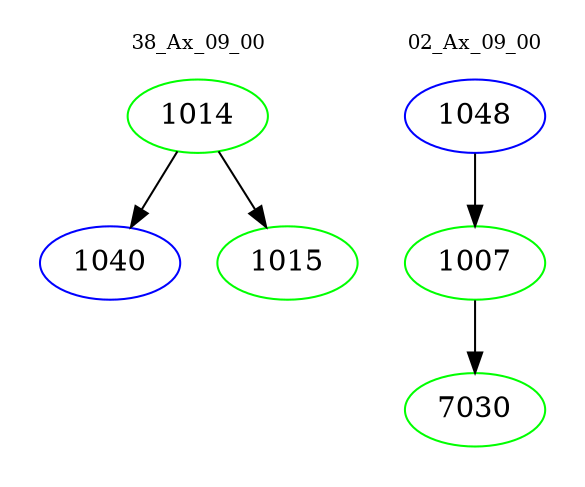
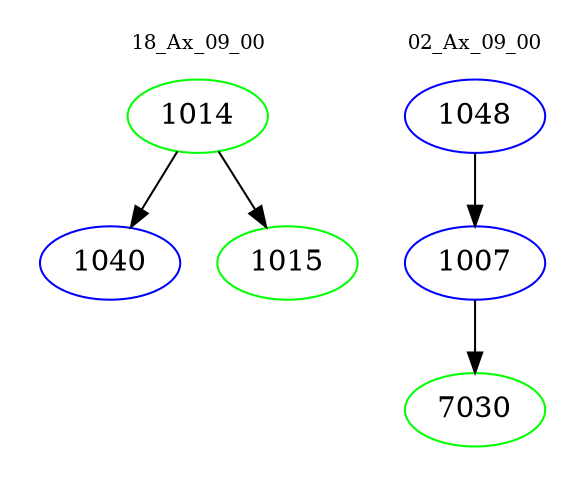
(199, 44) -> (199, 44)
(475, 263) -> (475, 263)
